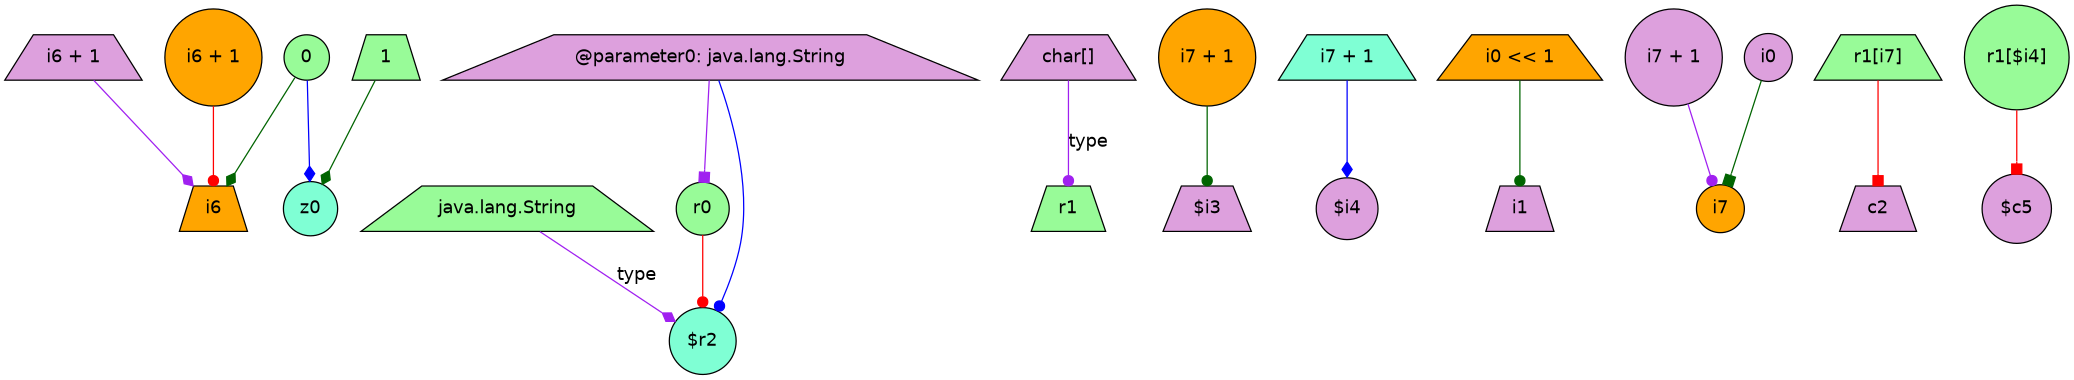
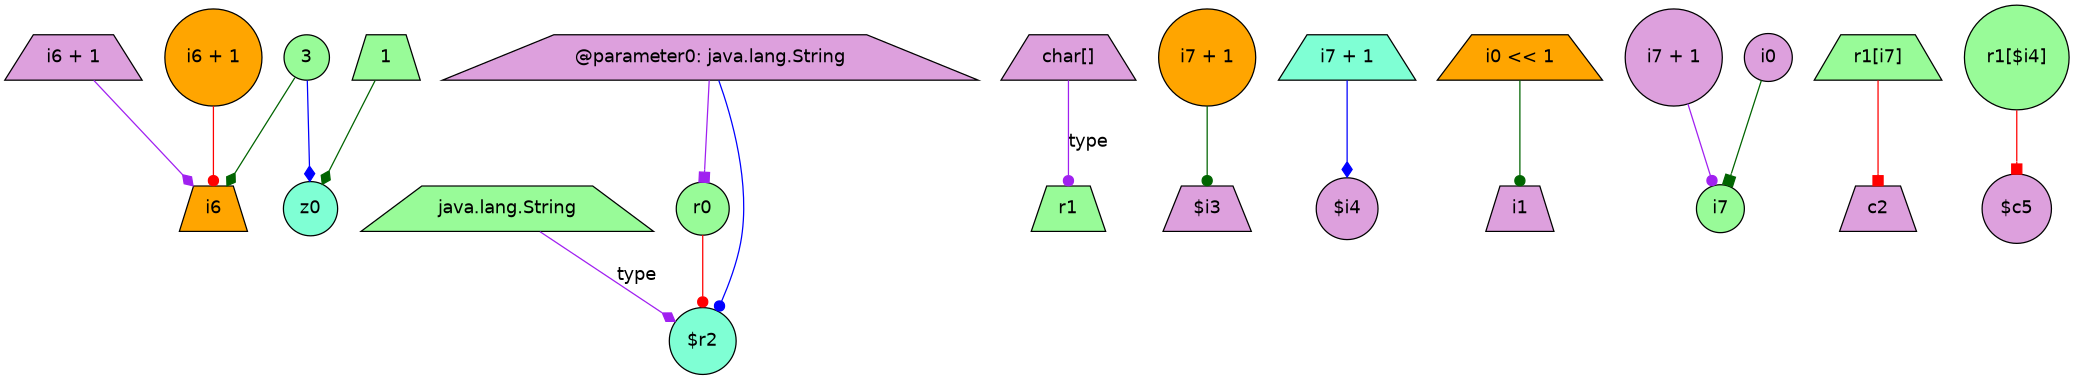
(307, 57) -> (307, 57)
(1720, 209) -> (1720, 209)
